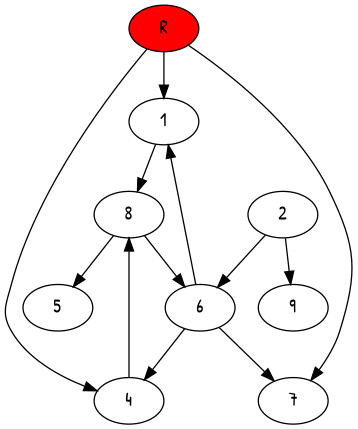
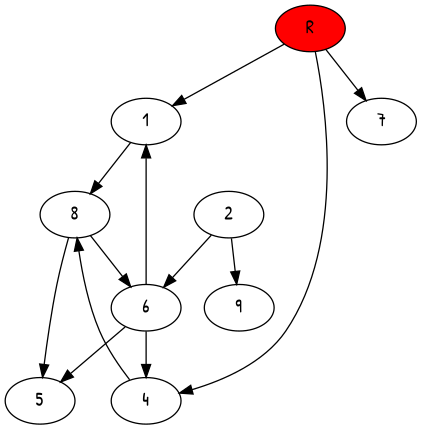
(242, 350) -> (98, 350)
